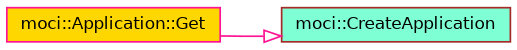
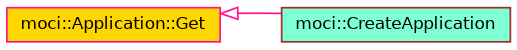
(242, 36) -> (260, 13)
